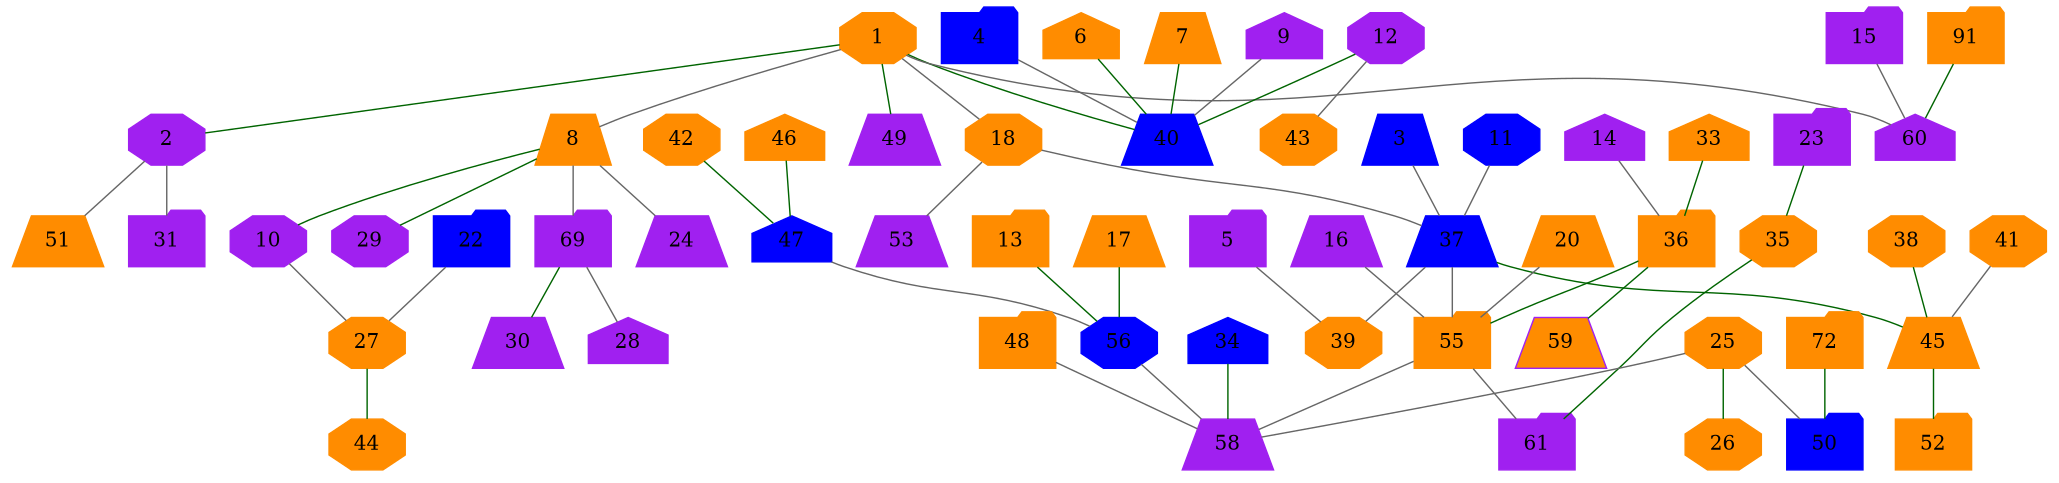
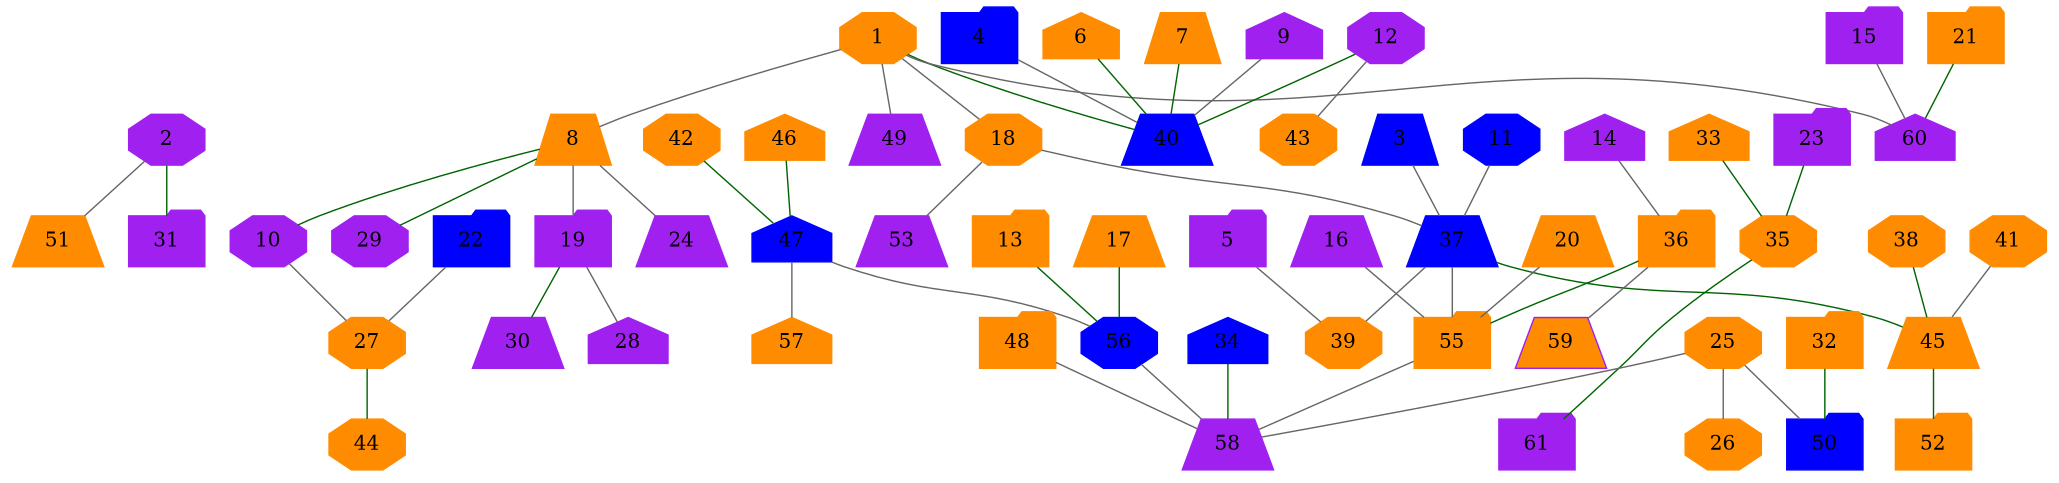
(1966, 38) -> (1966, 38)
(522, 89) -> none
(886, 89) -> (886, 89)
(1694, 188) -> (1742, 188)
(167, 191) -> (167, 191)
(573, 241) -> (573, 241)
(1614, 297) -> (1614, 297)
none -> (792, 343)
(1825, 343) -> (1825, 343)
(1723, 394) -> (1723, 394)
(1501, 401) -> none
